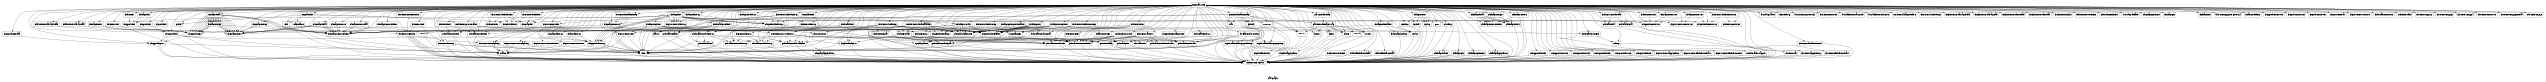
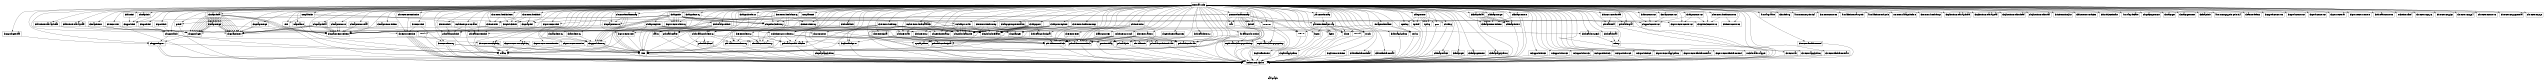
none -> (2187, 15)
(1390, 29) -> (1303, 7)
none -> (1611, 34)
